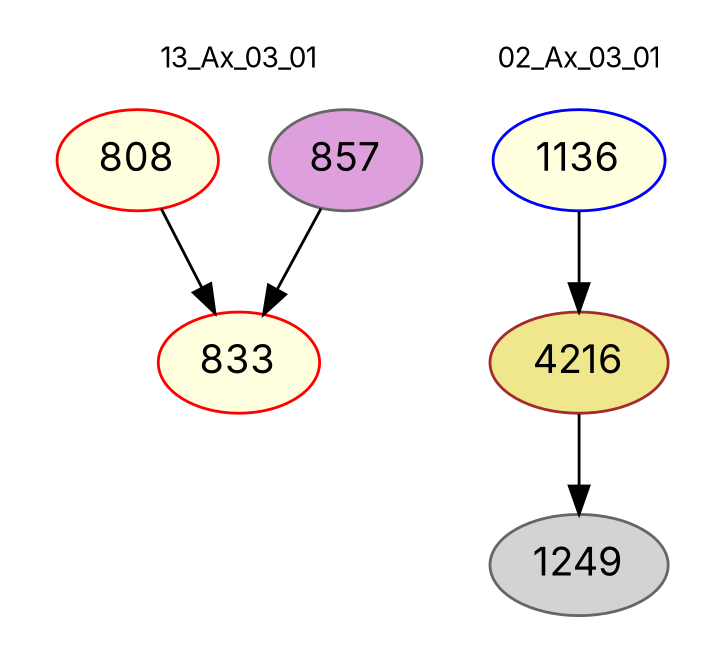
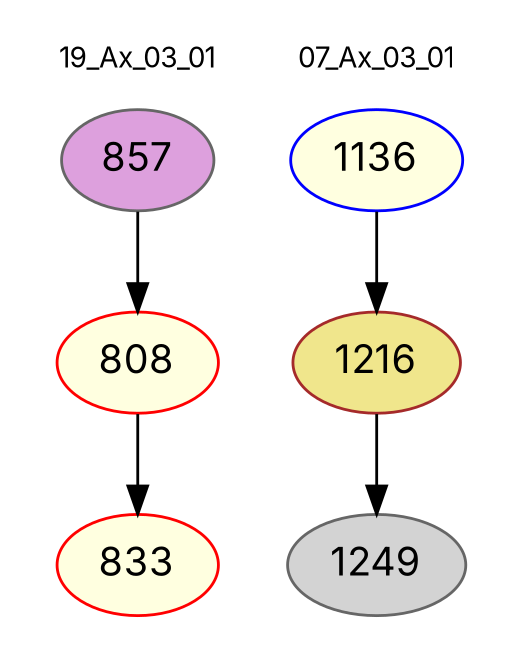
(239, 60) -> (138, 60)
(579, 60) -> (377, 60)
(299, 249) -> (138, 248)
(579, 363) -> (377, 363)
